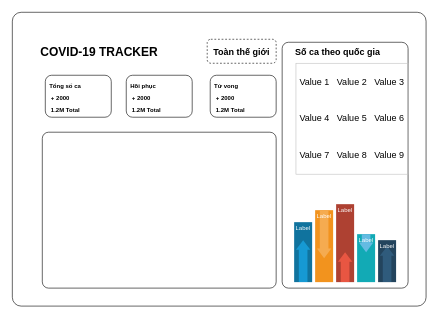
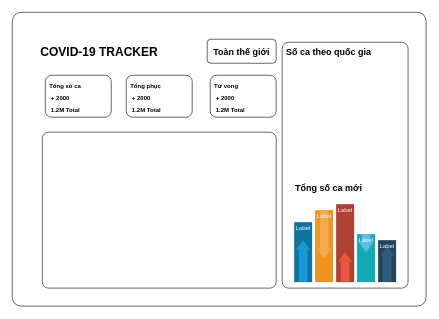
(242, 51) -> (242, 51)
(342, 51) -> (333, 51)
(148, 85) -> (152, 85)
(352, 119) -> none
none -> (336, 188)
